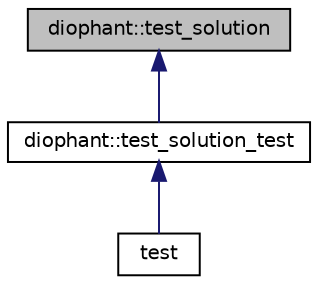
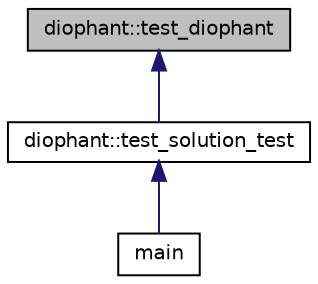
(159, 30) -> (159, 30)
(159, 254) -> (159, 254)
